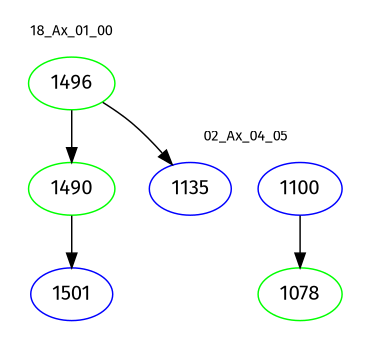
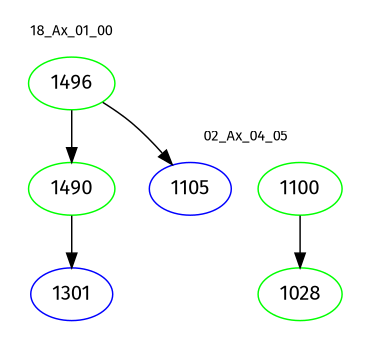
(190, 189) -> (190, 189)
(300, 189) -> (300, 189)
(72, 294) -> (72, 294)
(300, 294) -> (300, 294)
